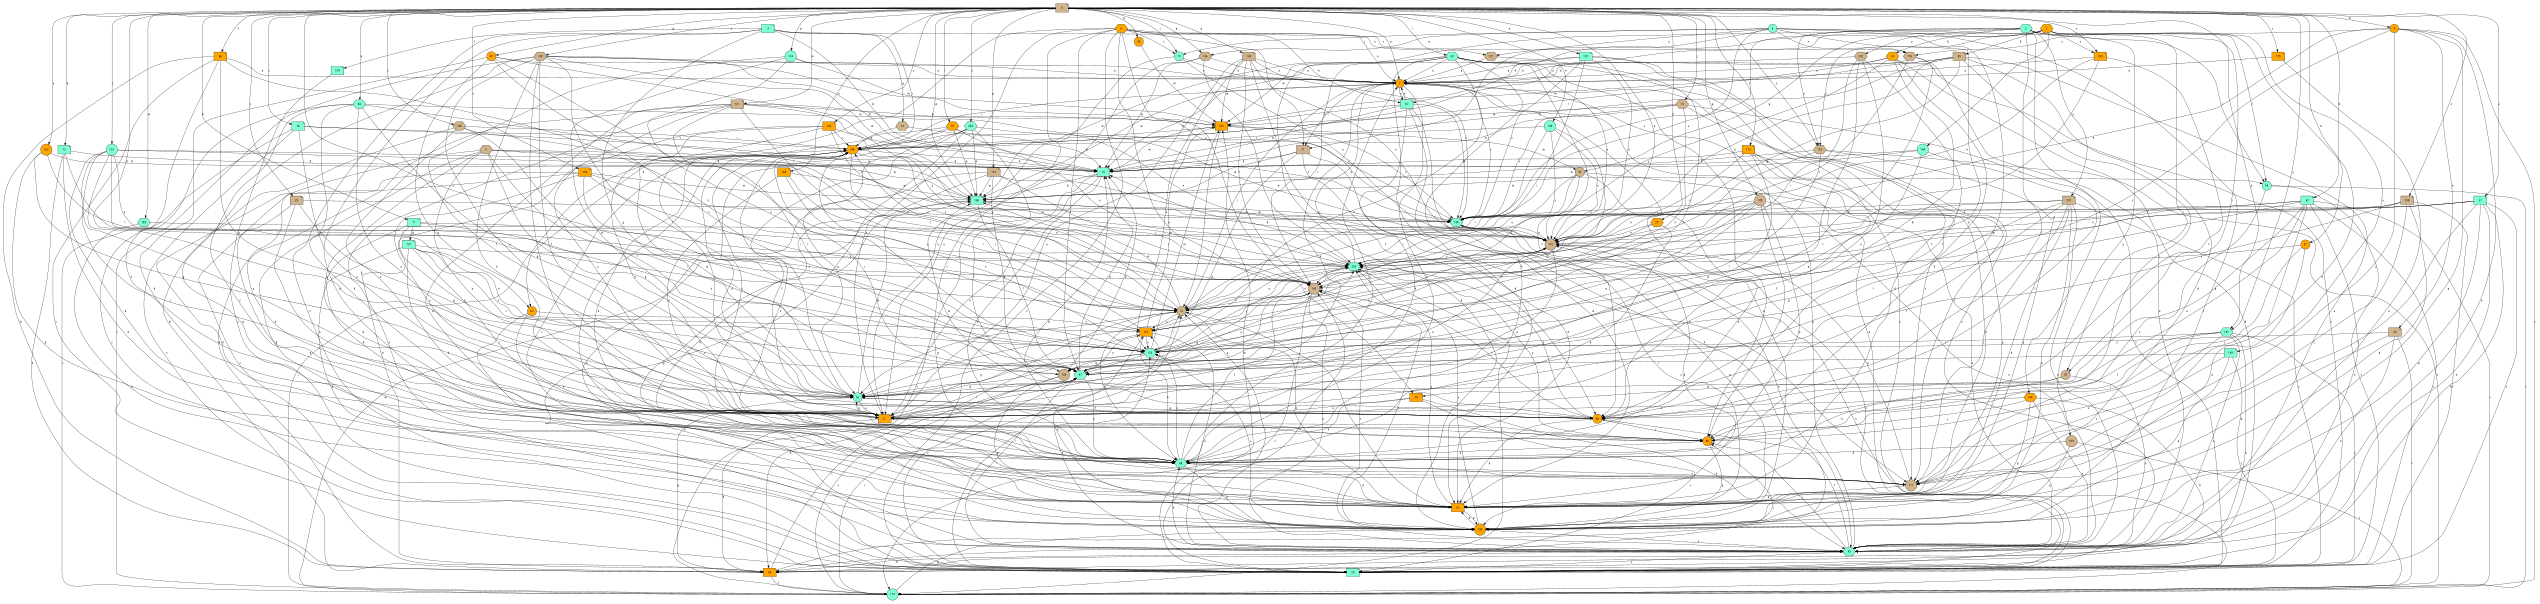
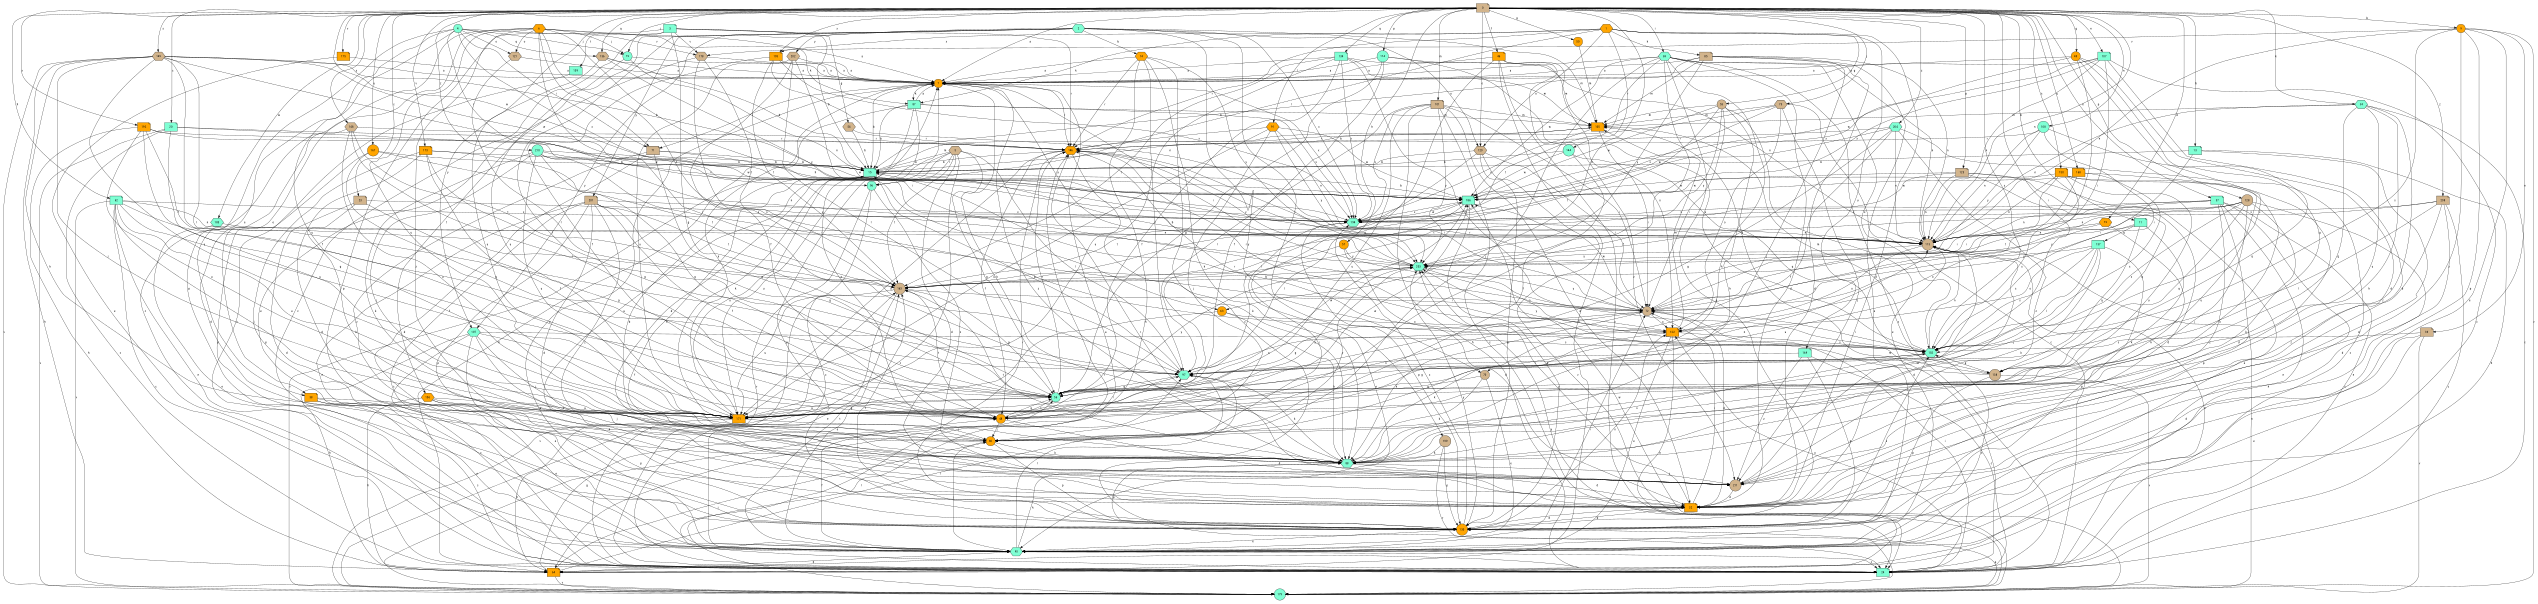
(1249, 56) -> (1341, 56)
none -> (1055, 123)
(1394, 136) -> (1661, 111)
